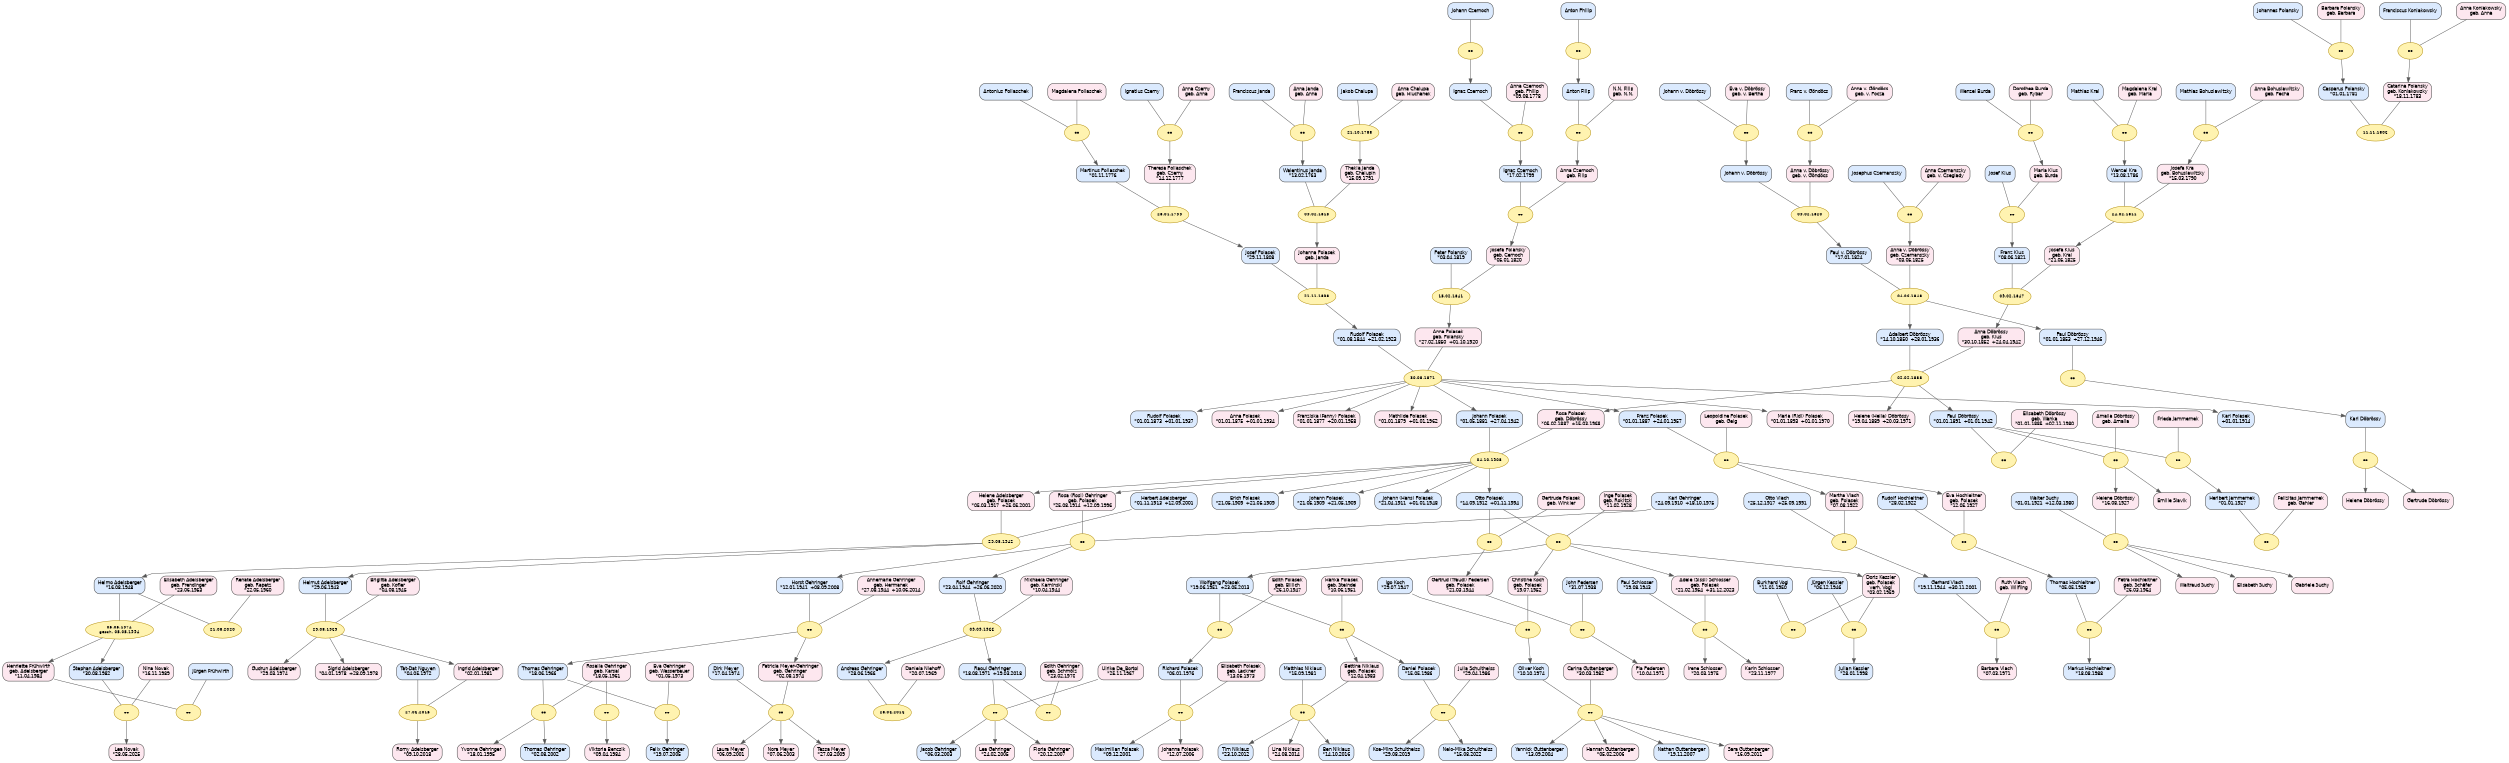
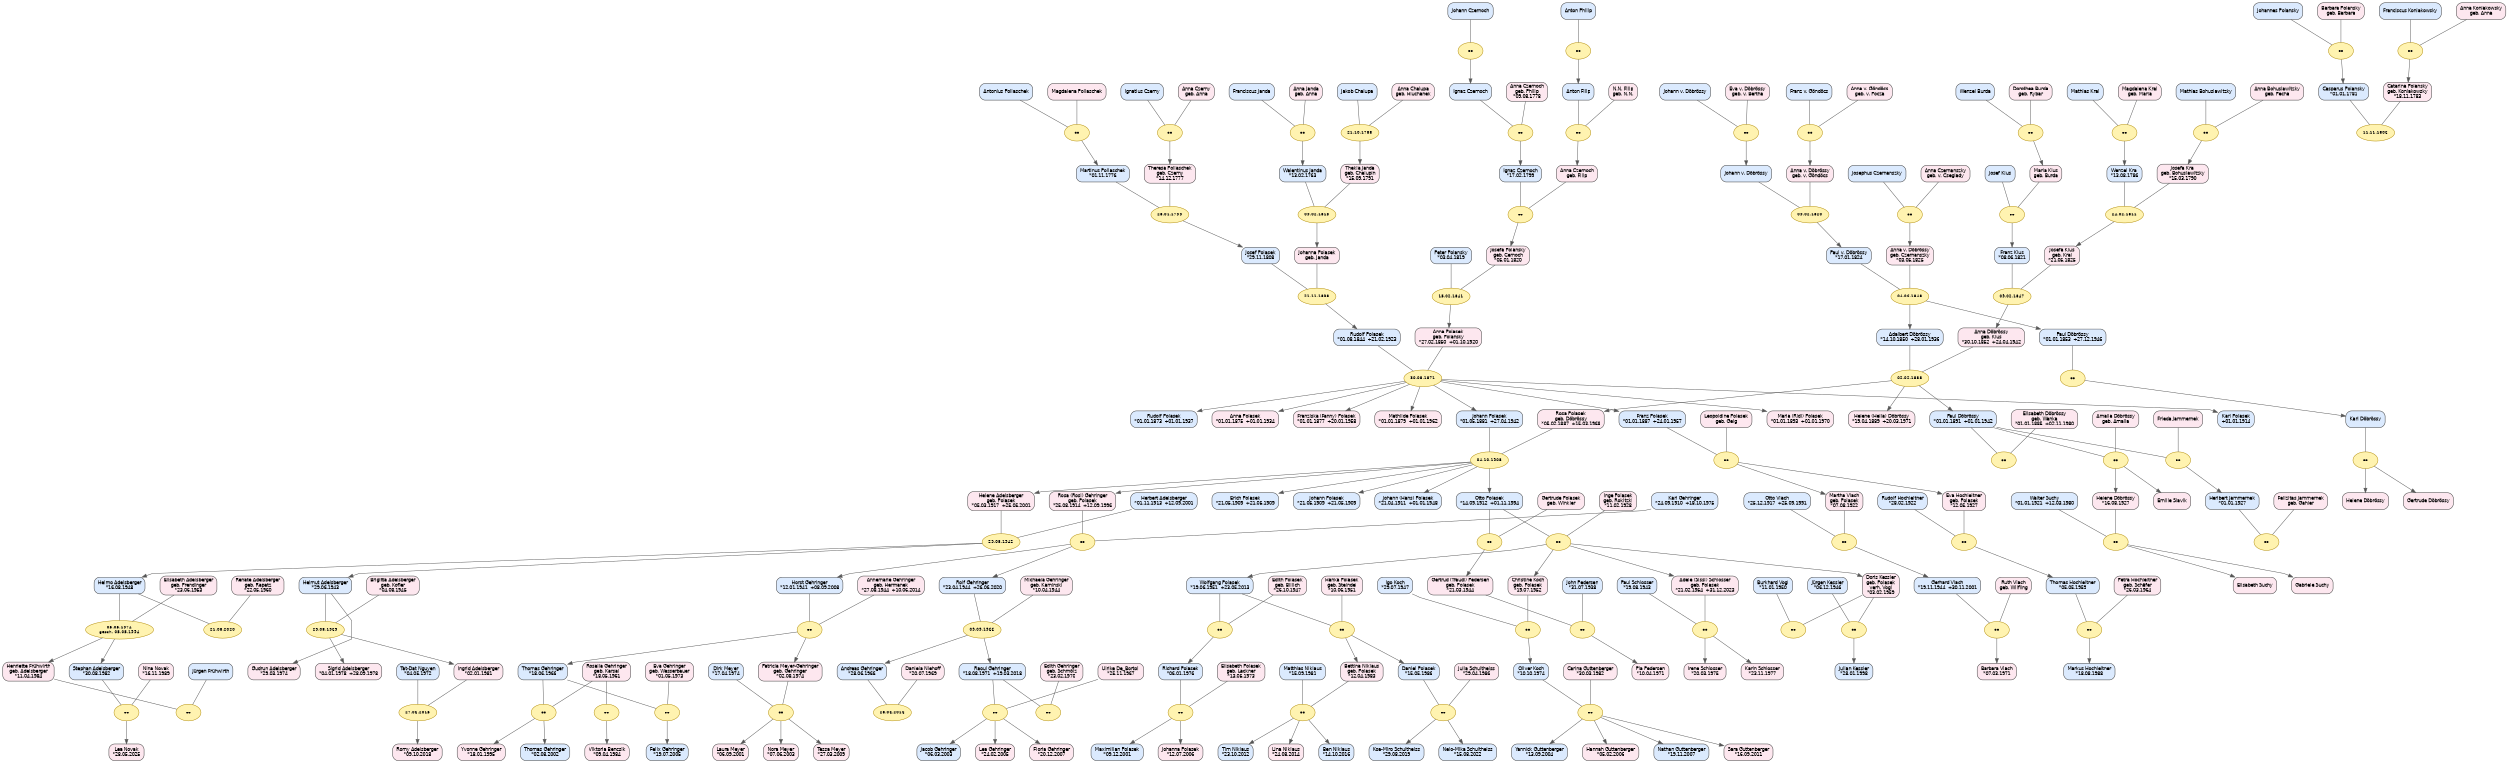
(2197, 586) -> none
(302, 649) -> (349, 640)
